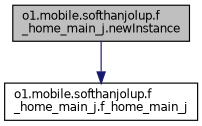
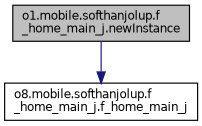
(101, 102) -> (101, 102)
